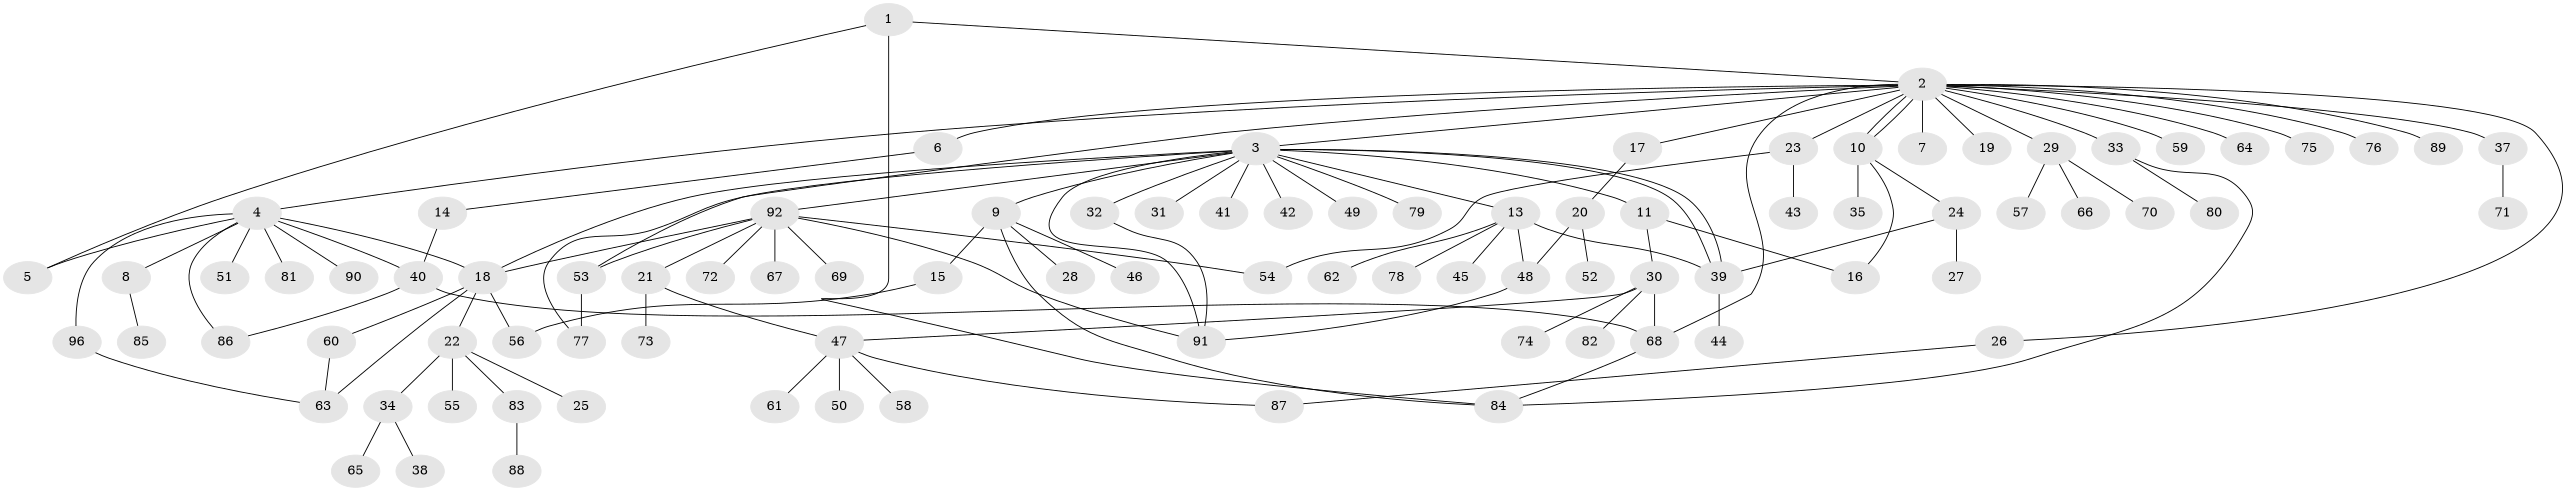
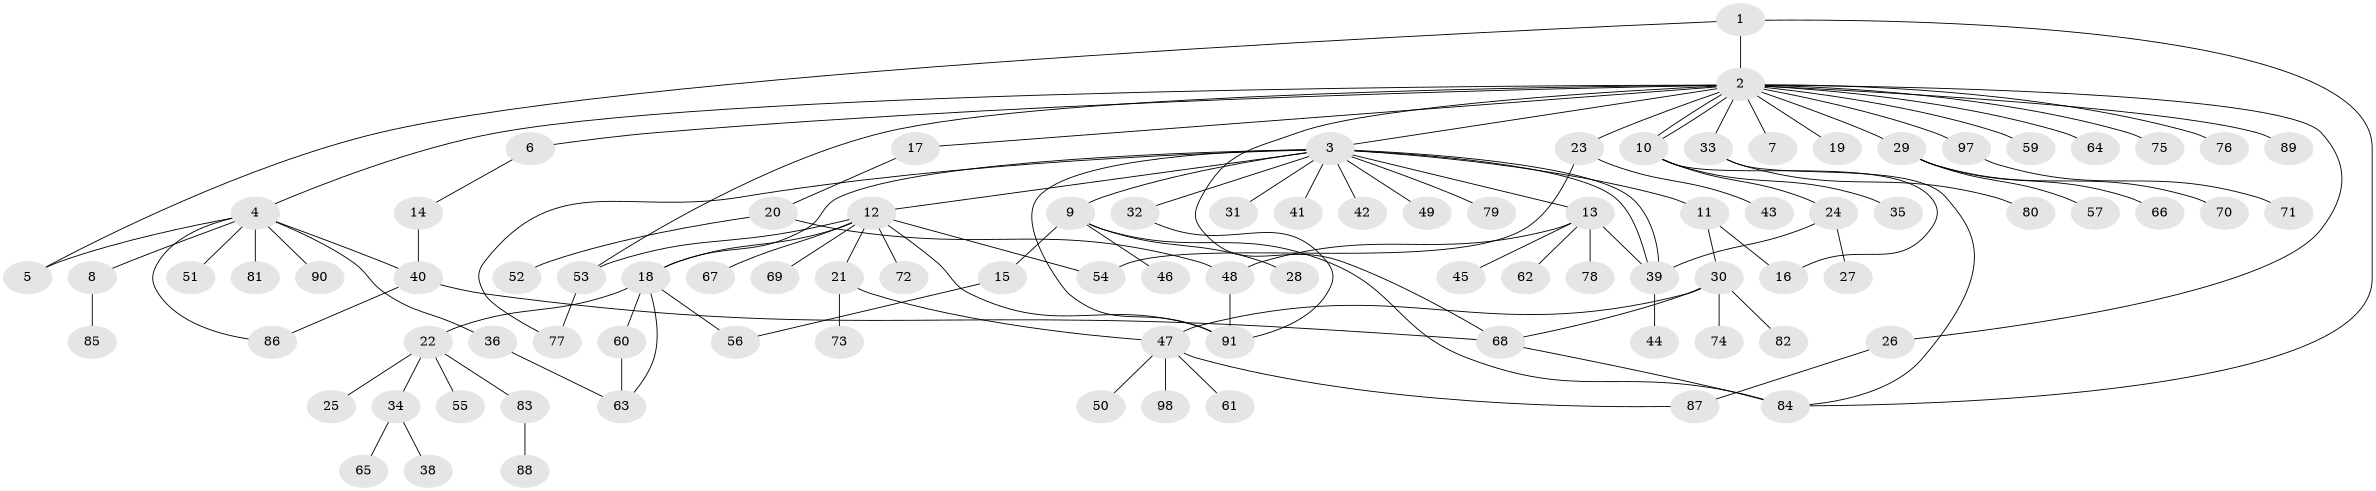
(2503, 149) -> (1966, 149)
(775, 213) -> (872, 213)
(373, 239) -> none
(77, 342) -> (493, 342)
(904, 407) -> (1165, 407)
